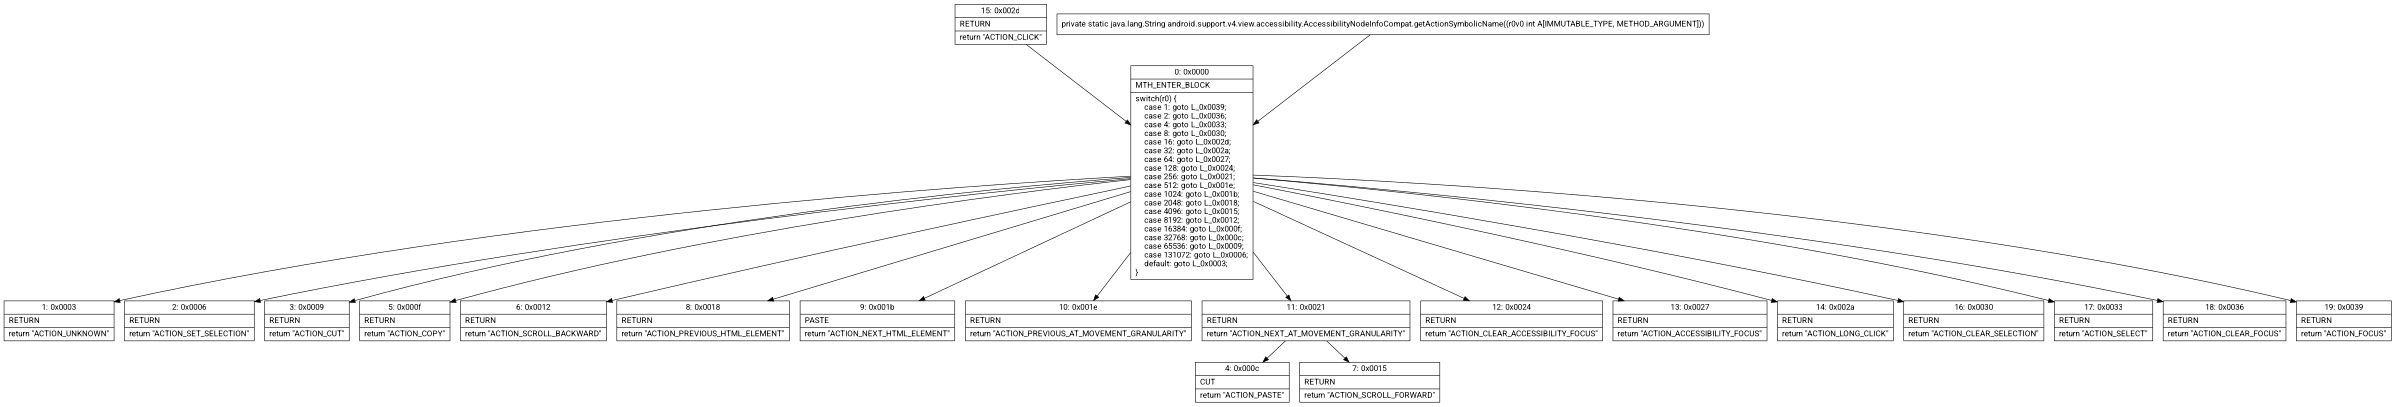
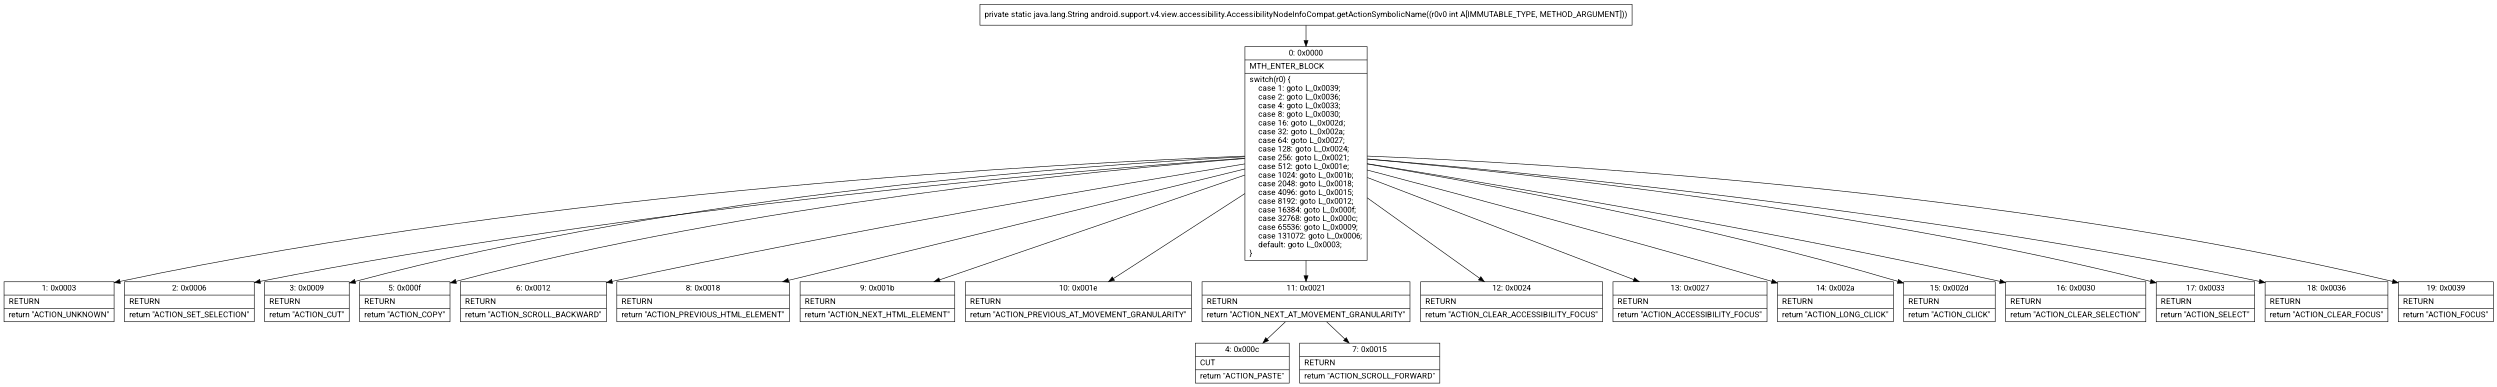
(1076, 83) -> (1634, 215)
(817, 321) -> (820, 301)
